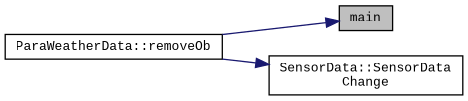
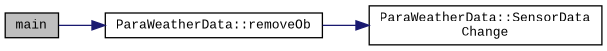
(274, 29) -> (75, 25)
(366, 75) -> (486, 25)
